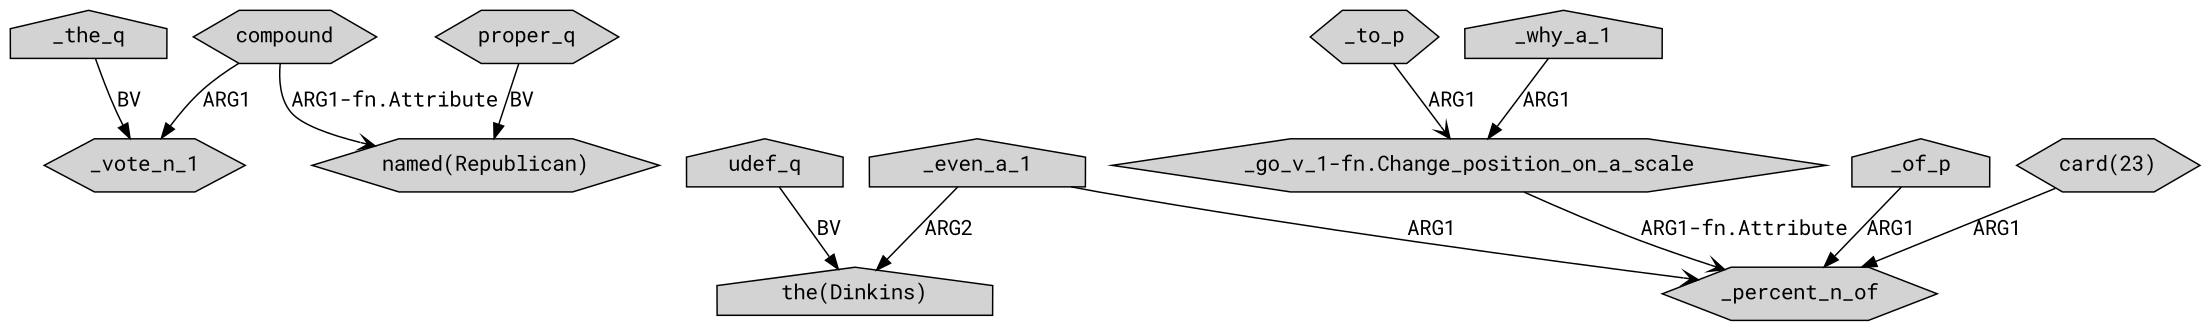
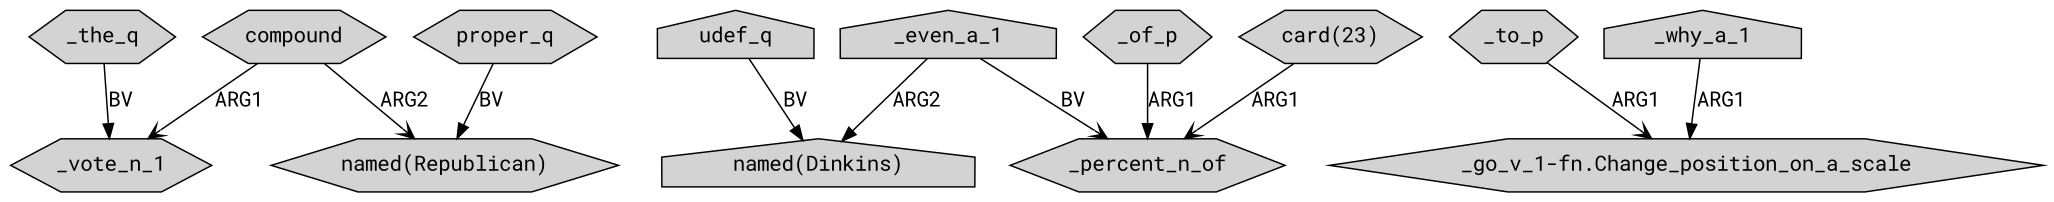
(89, 37) -> (102, 37)
(201, 91) -> (209, 97)
(395, 101) -> (405, 101)
(1921, 165) -> (1148, 37)
(1965, 225) -> (1245, 97)
(1432, 230) -> (1073, 101)
(1616, 231) -> none
(855, 294) -> (818, 165)
